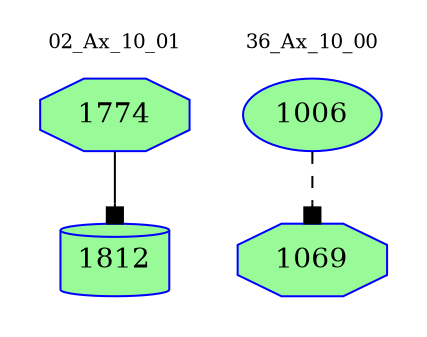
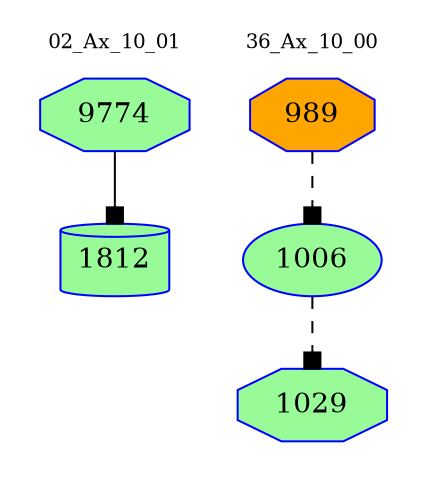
(115, 115) -> (115, 115)
none -> (312, 115)
(312, 260) -> (312, 405)
